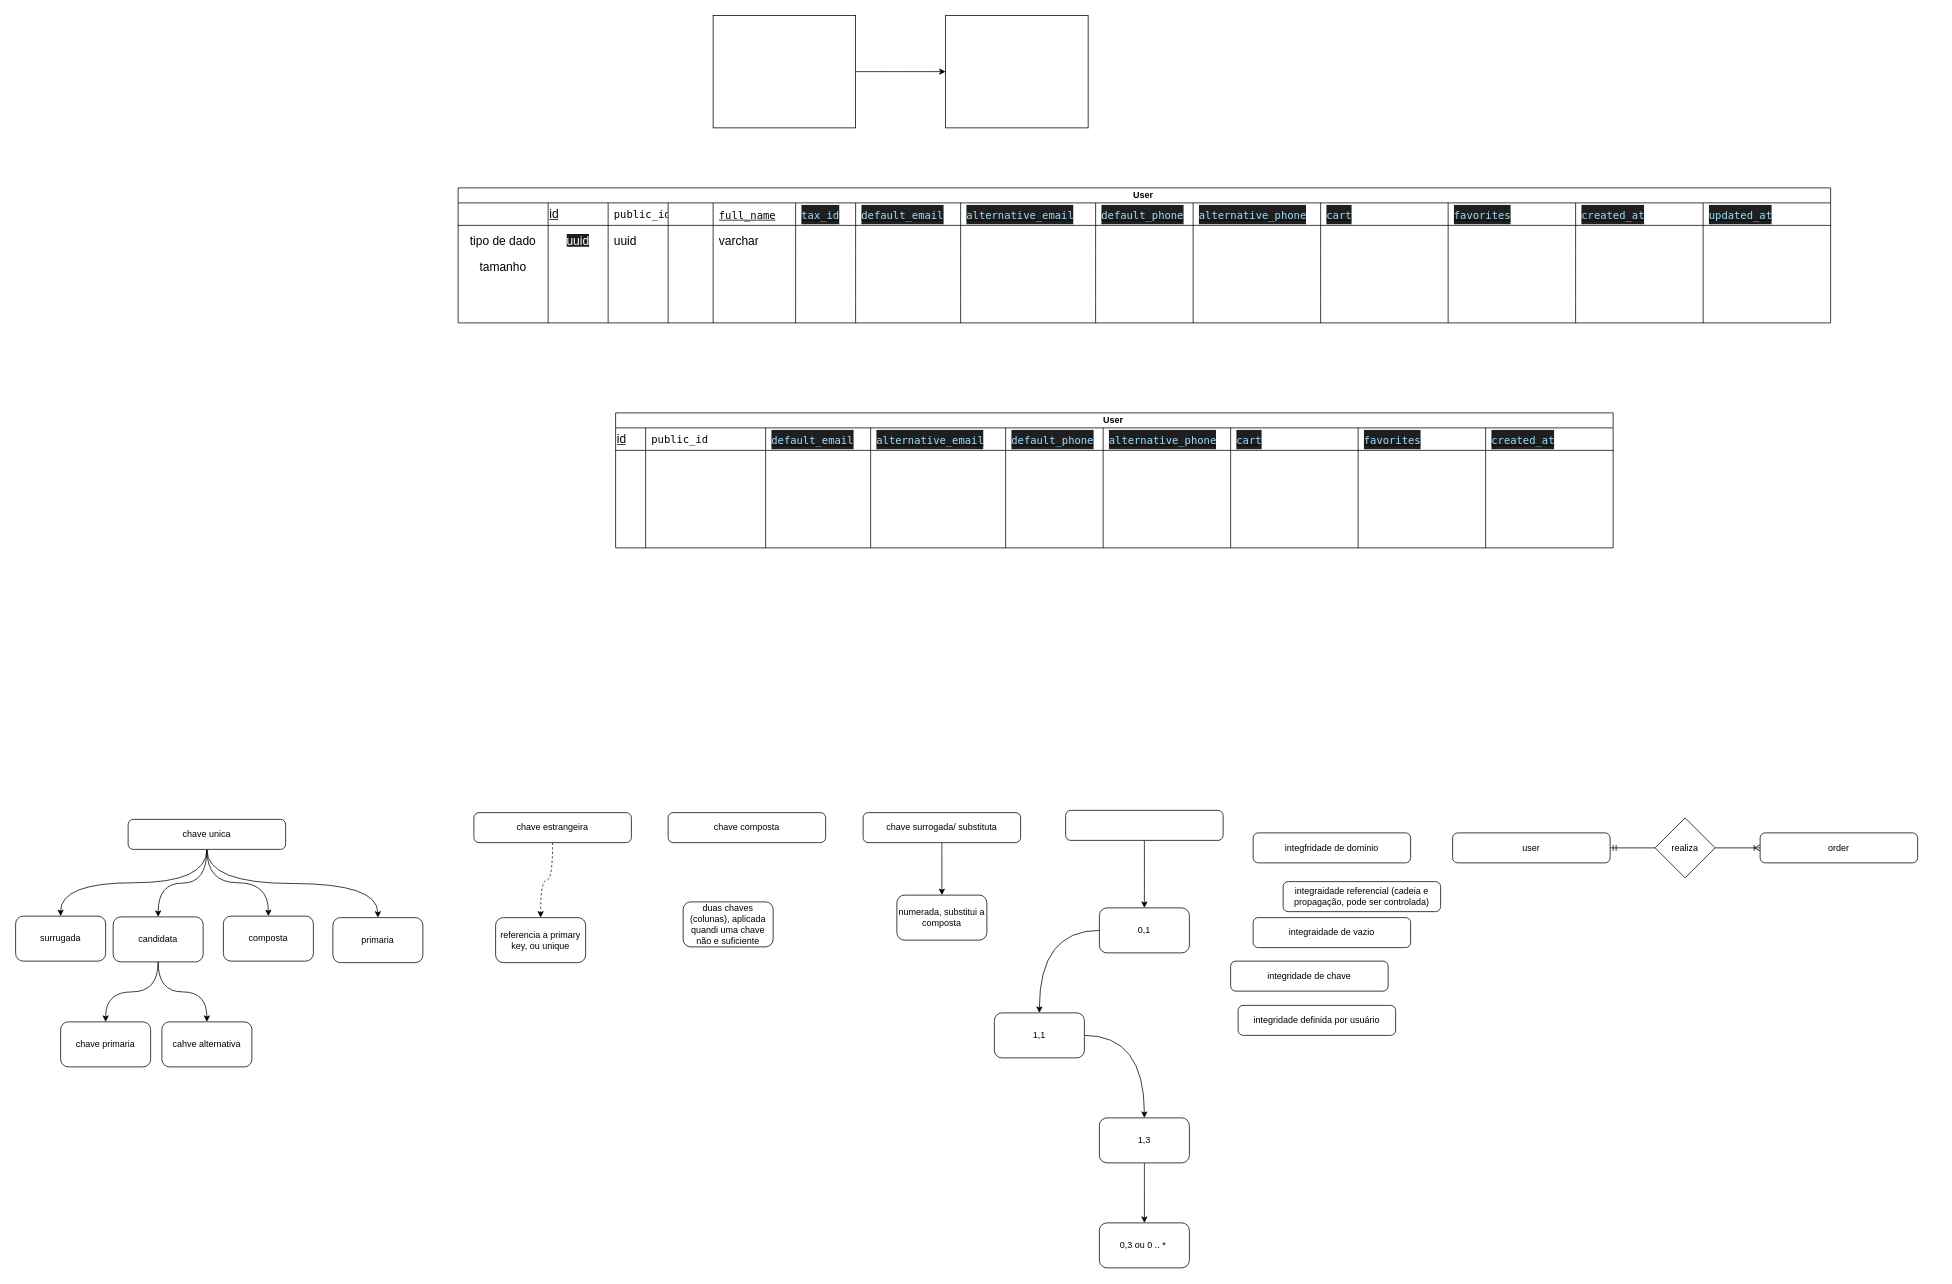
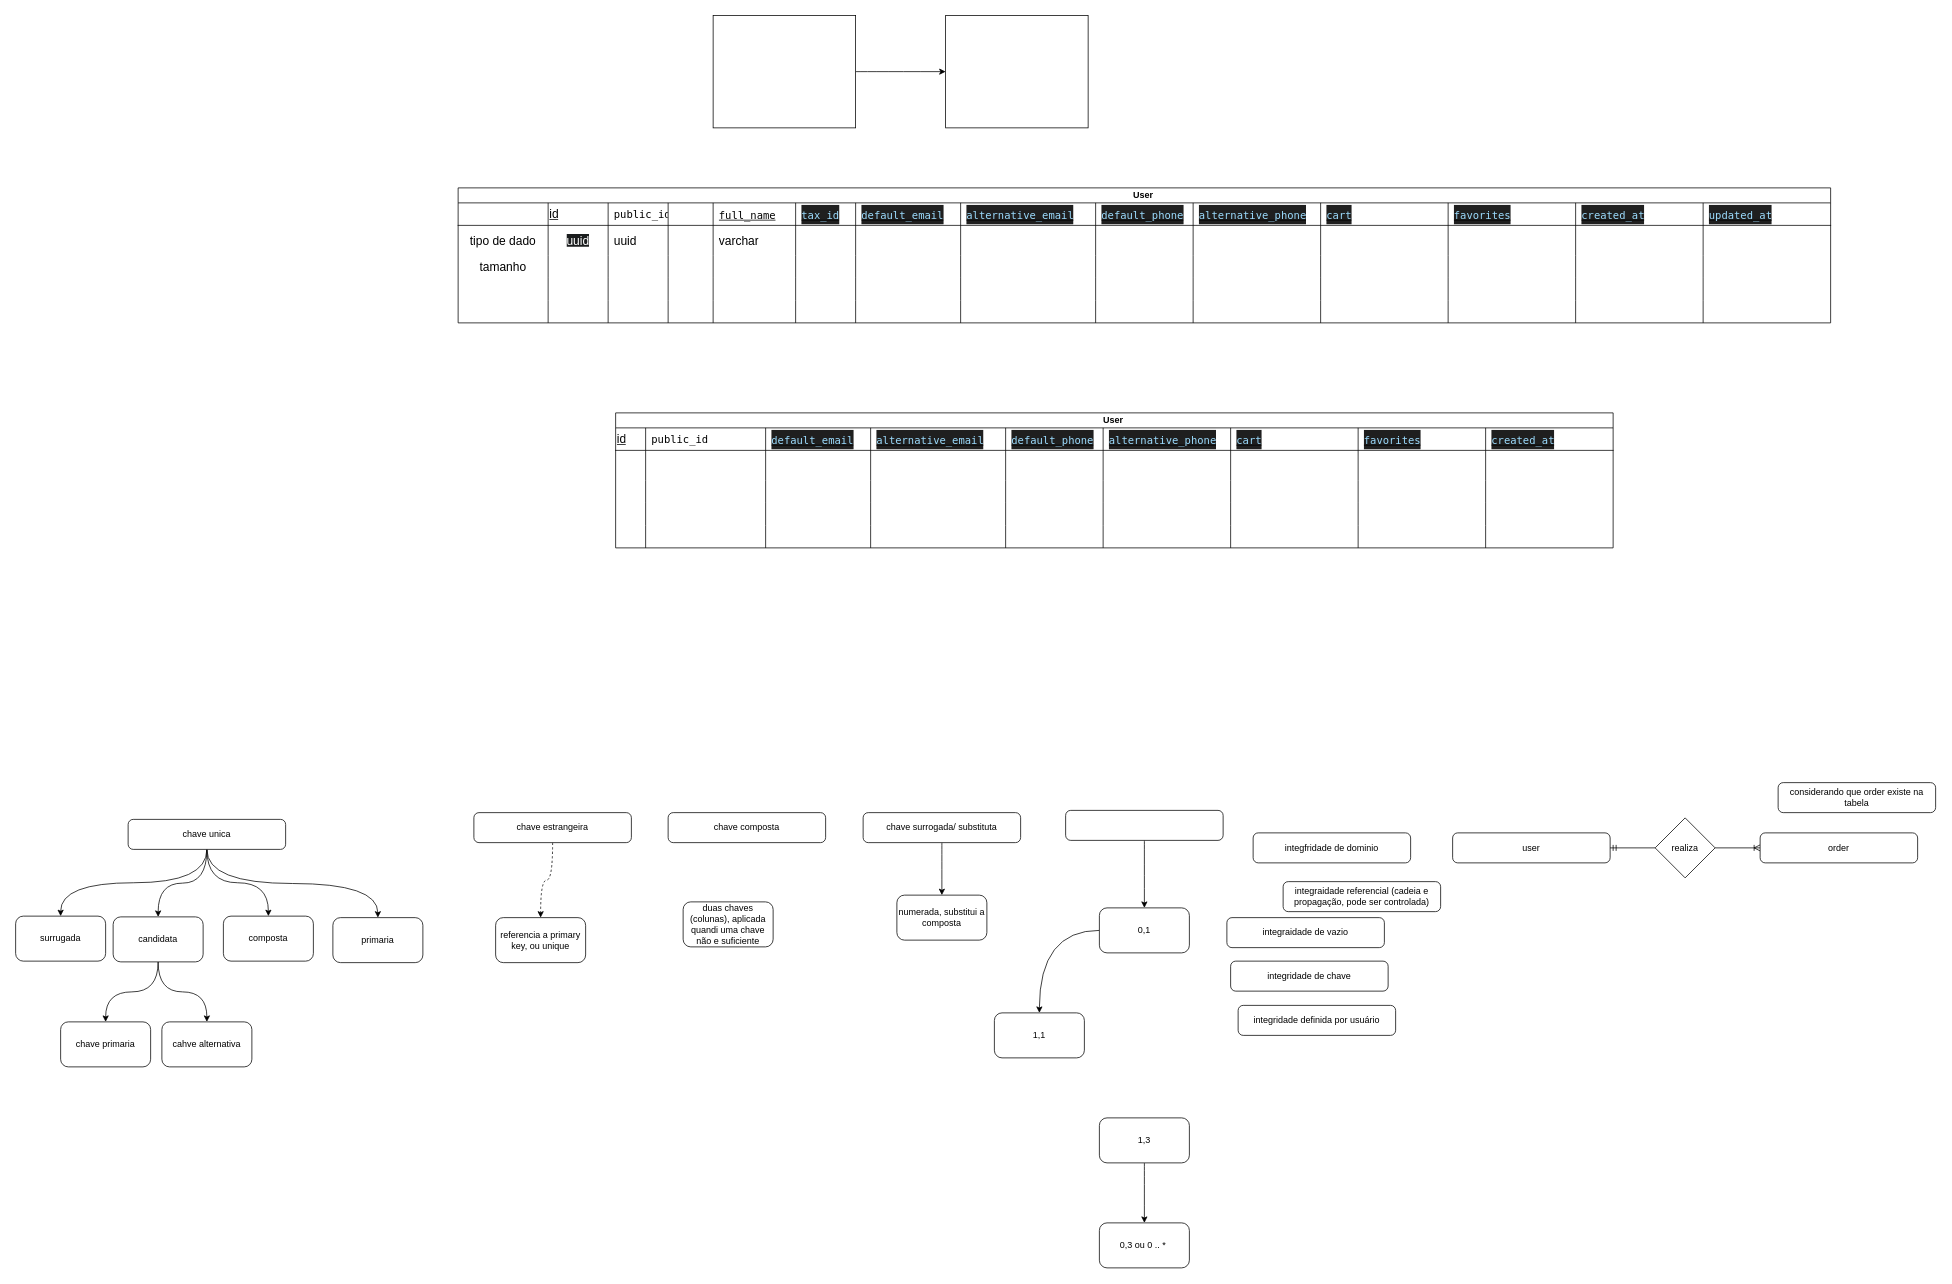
none -> (1857, 798)
(1332, 933) -> (1305, 933)
(1141, 1081) -> none
